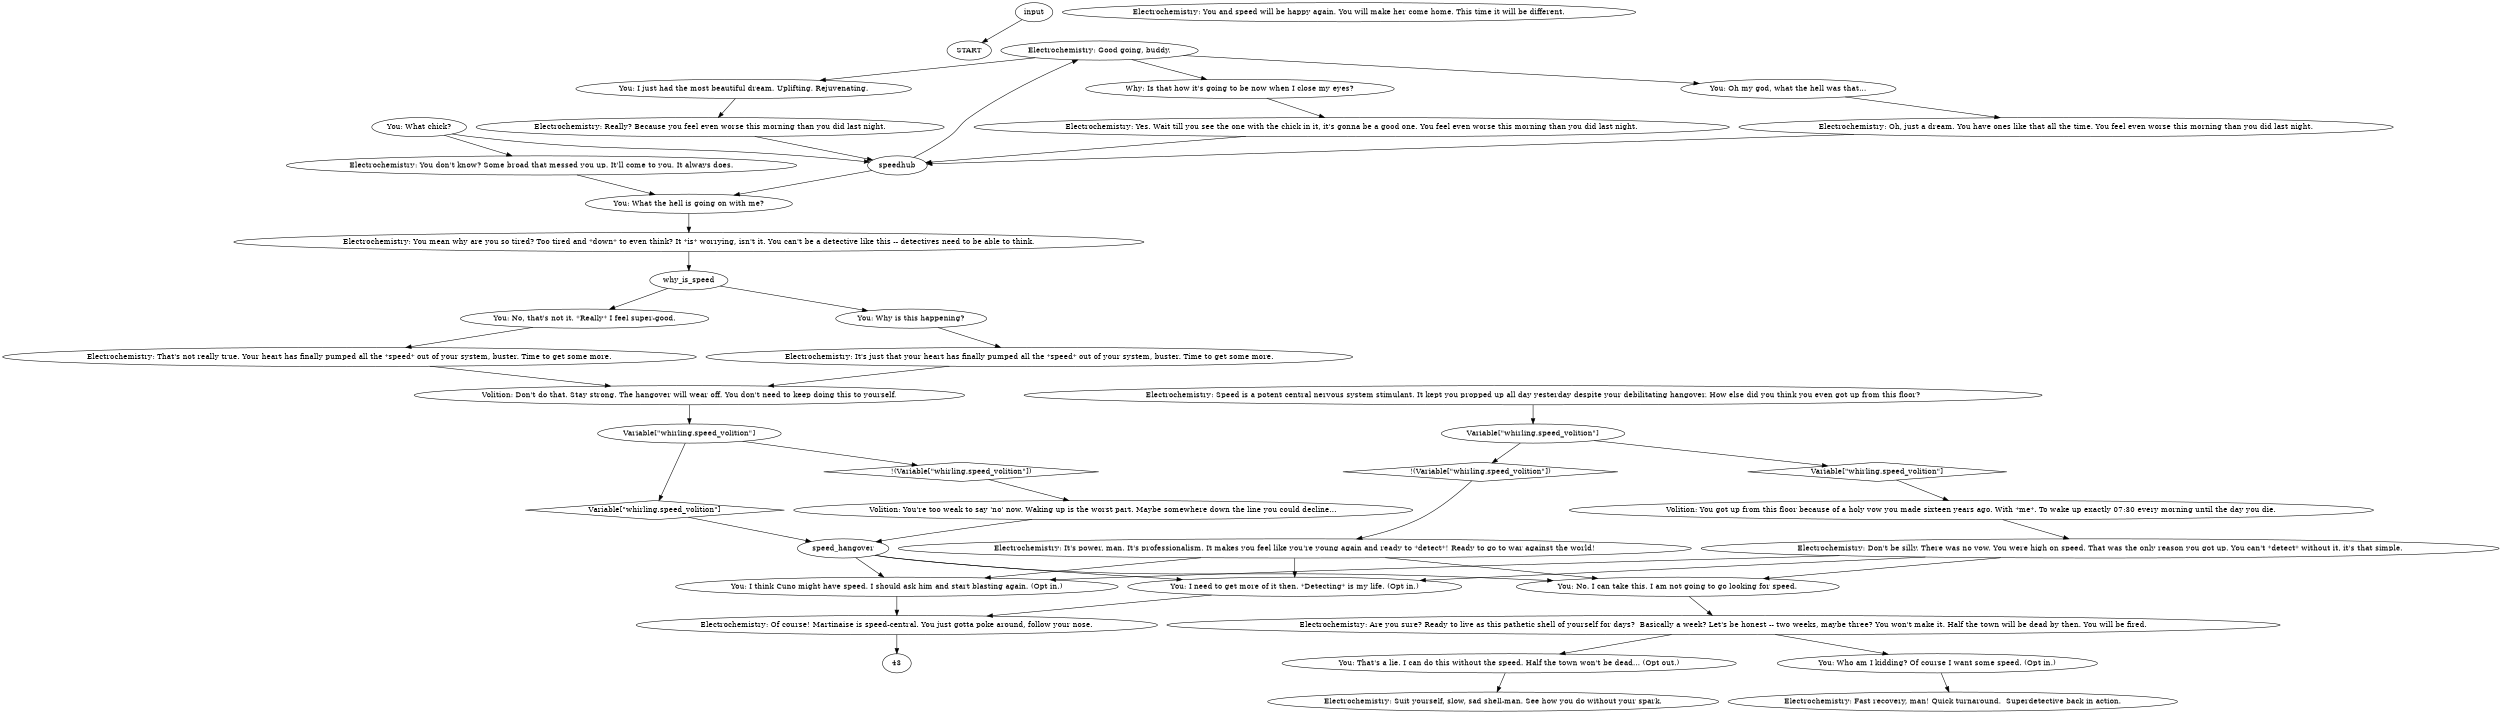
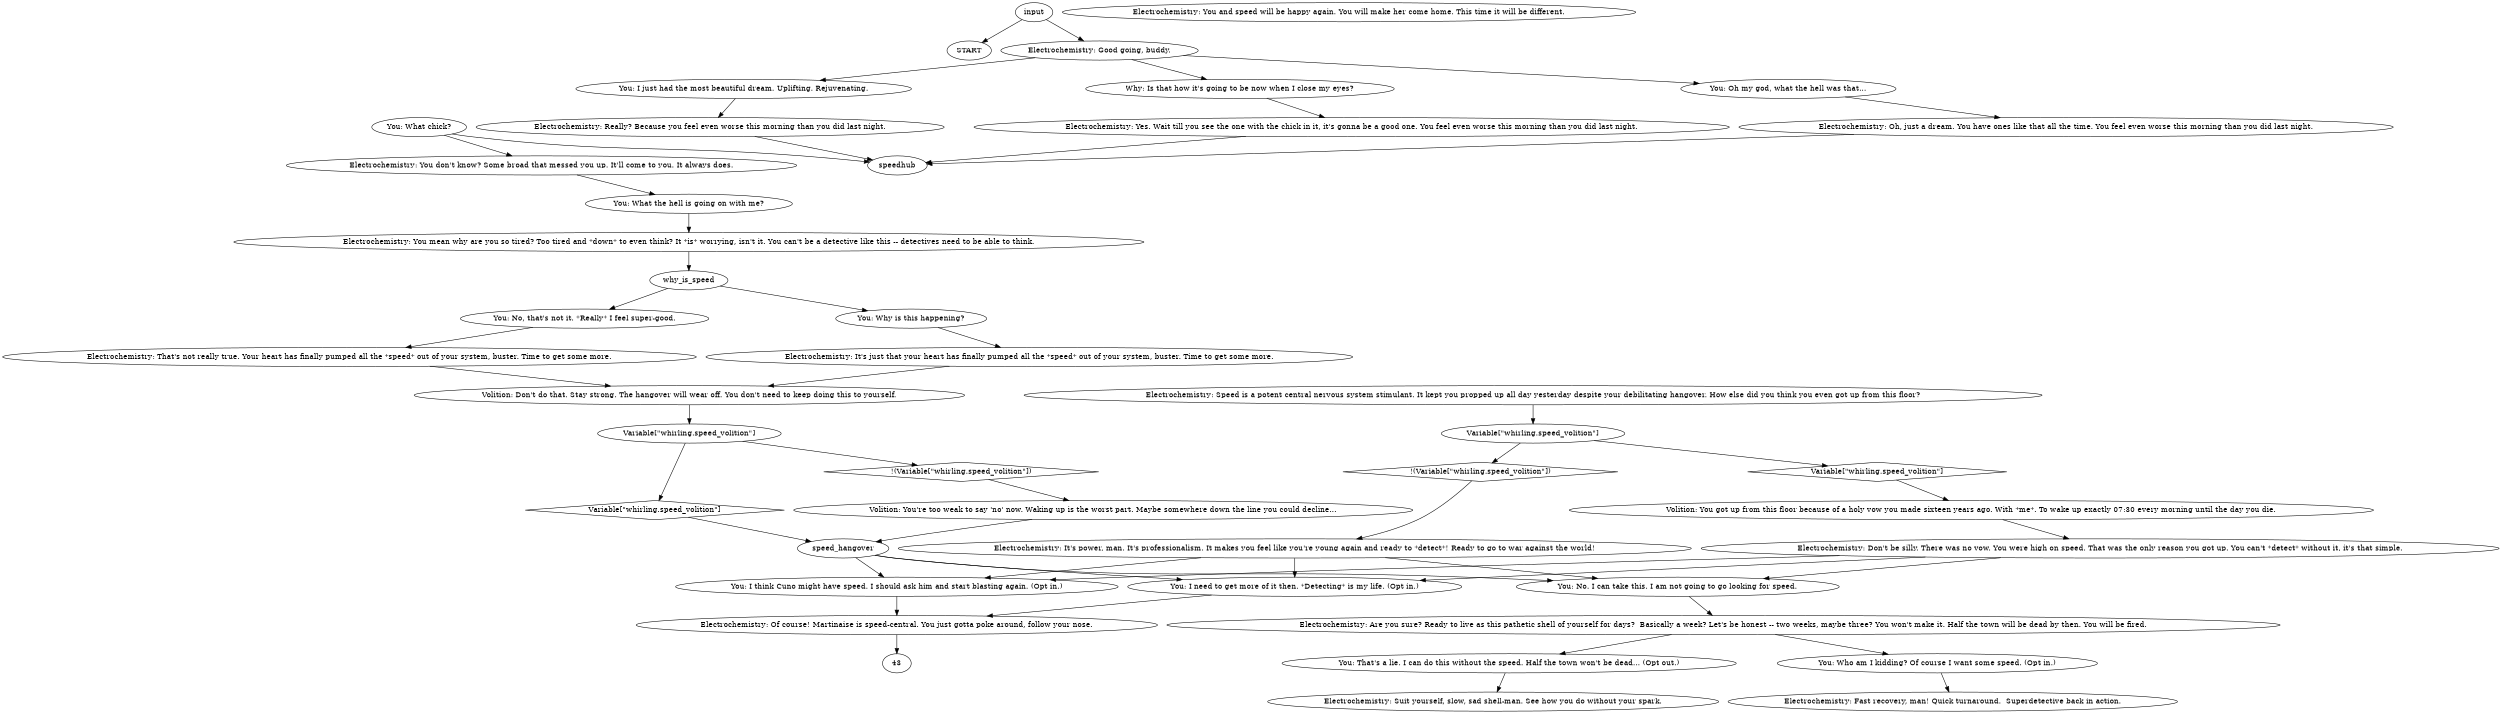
(990, 104) -> (1063, 29)
(806, 182) -> none
